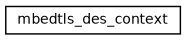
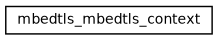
(93, 20) -> (109, 20)
